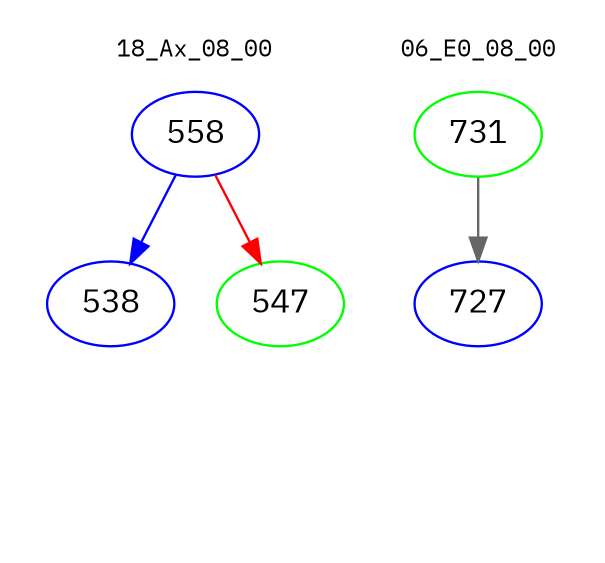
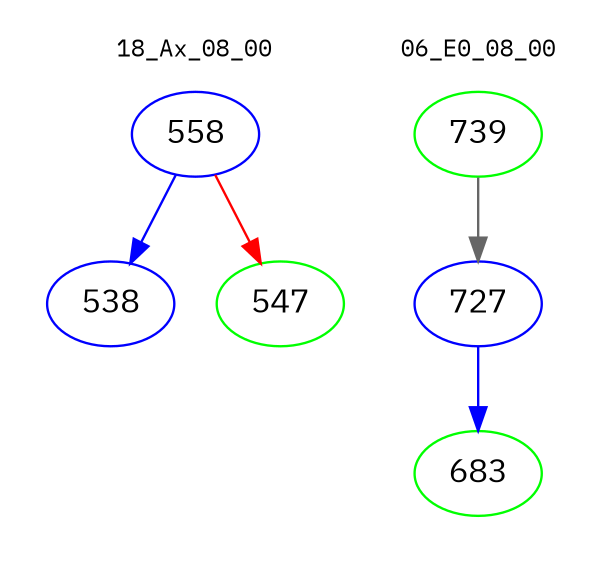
(478, 134) -> (478, 134)
none -> (478, 473)
